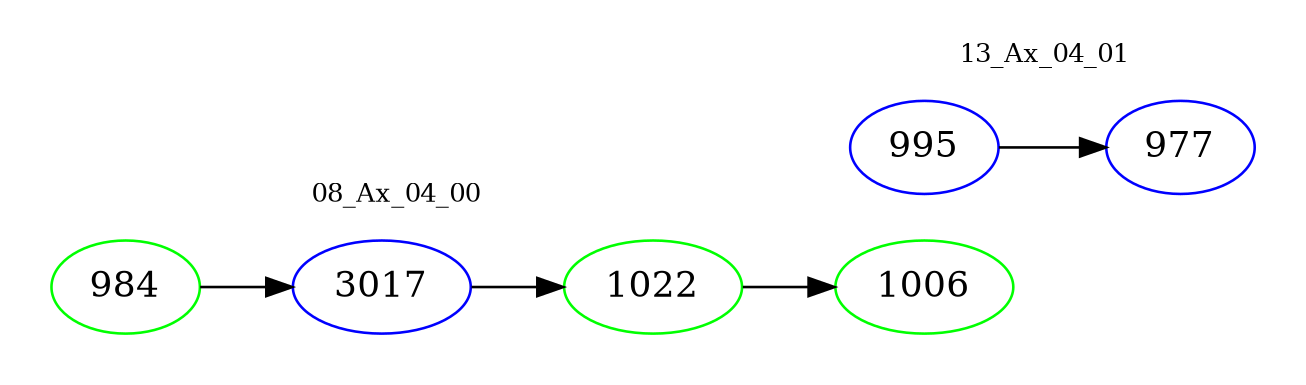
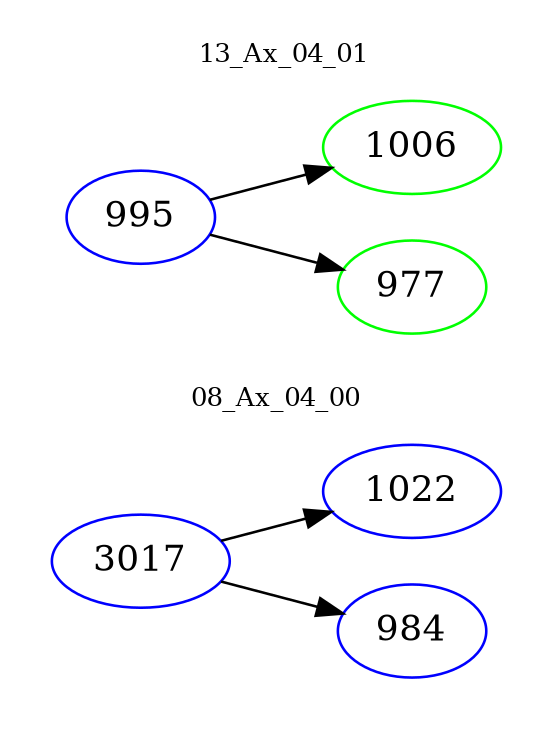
(1180, 147) -> (412, 287)
(126, 287) -> (412, 631)
(233, 287) -> (269, 594)
(653, 287) -> (412, 491)
(779, 287) -> (258, 187)
